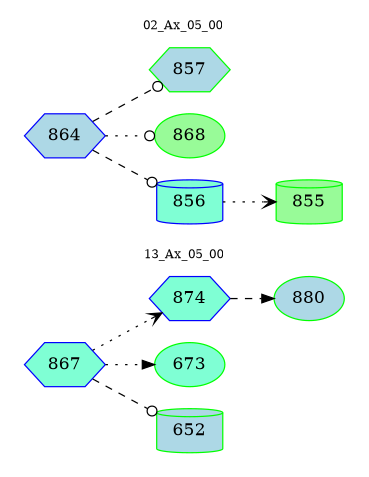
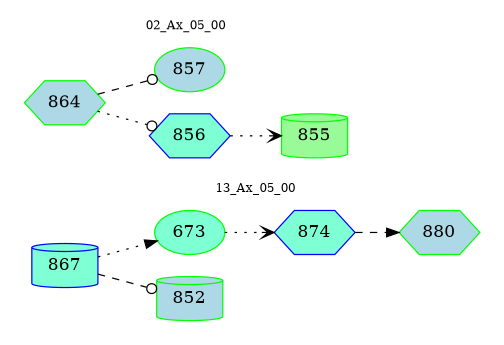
(190, 70) -> (190, 70)
(65, 136) -> (65, 103)
(190, 136) -> none
(120, 165) -> (122, 118)
(190, 202) -> (190, 136)
(309, 299) -> (439, 232)
(122, 335) -> (243, 232)
(65, 365) -> (65, 266)
(190, 431) -> (190, 299)
